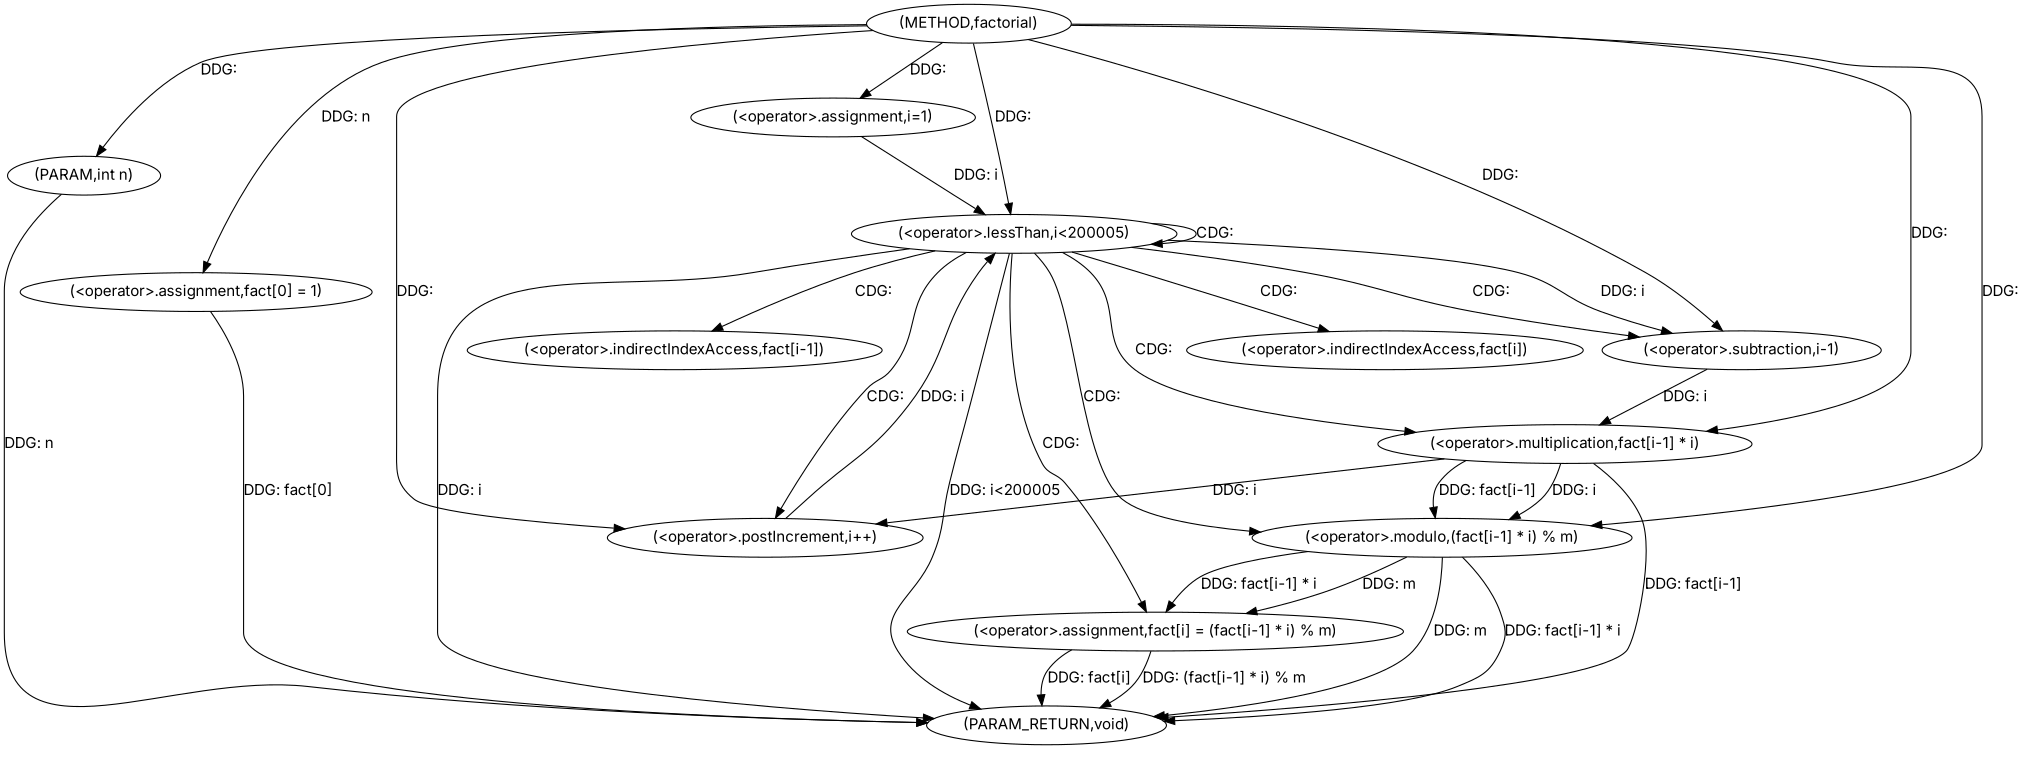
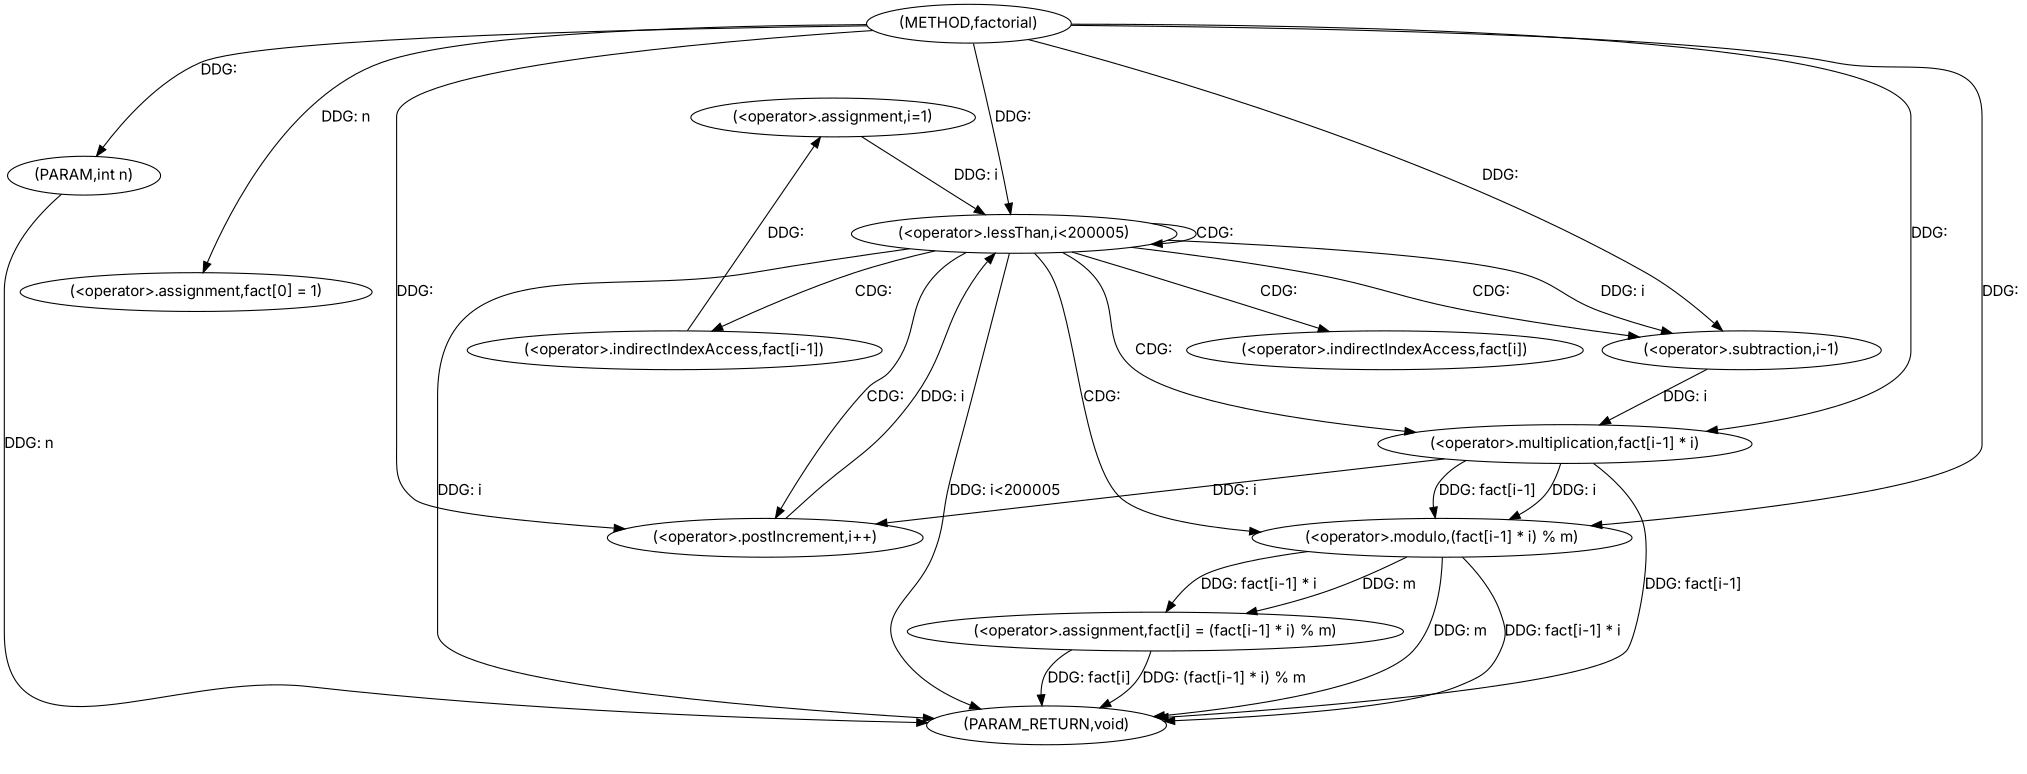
(906, 67) -> (751, 238)
(1034, 444) -> none
(384, 687) -> none
